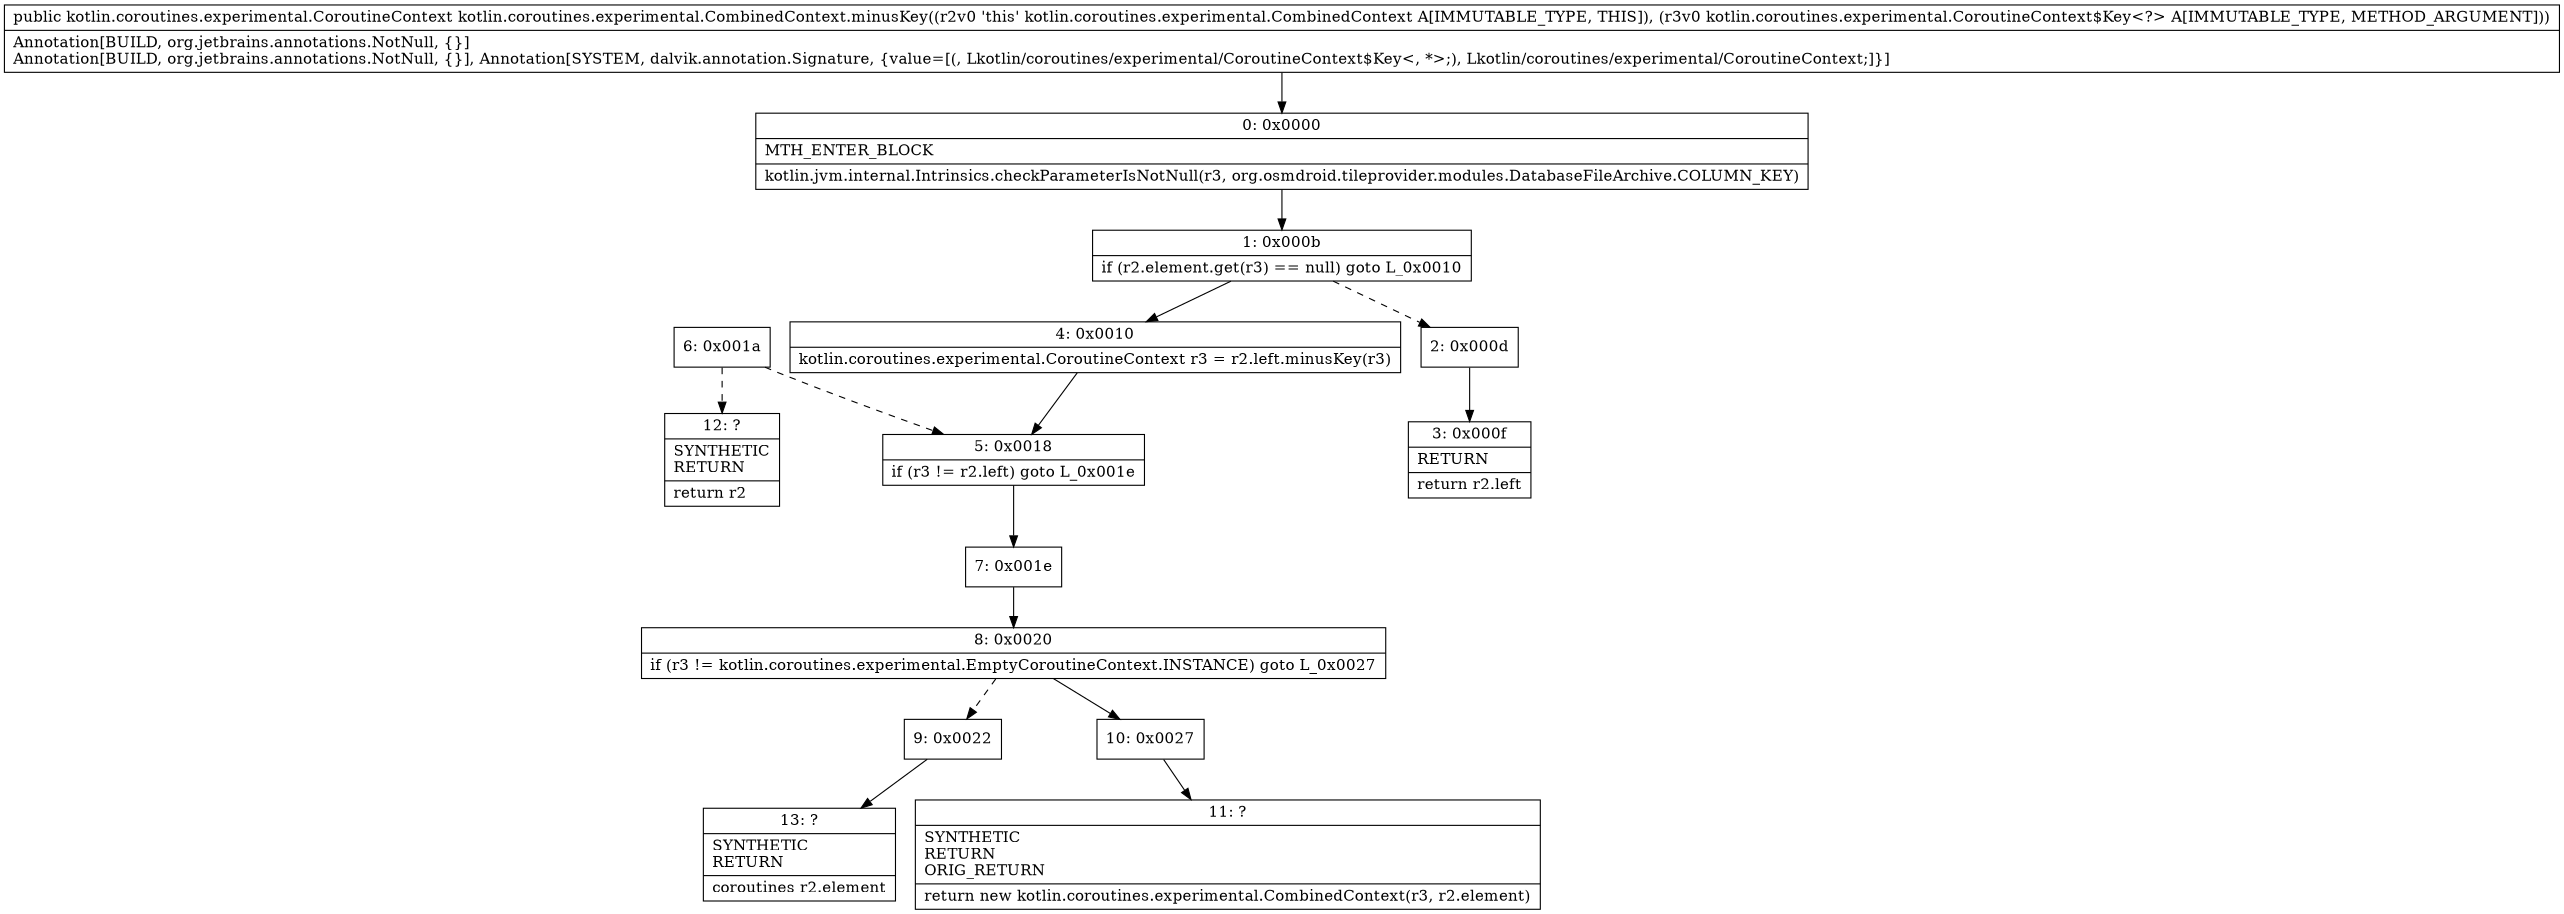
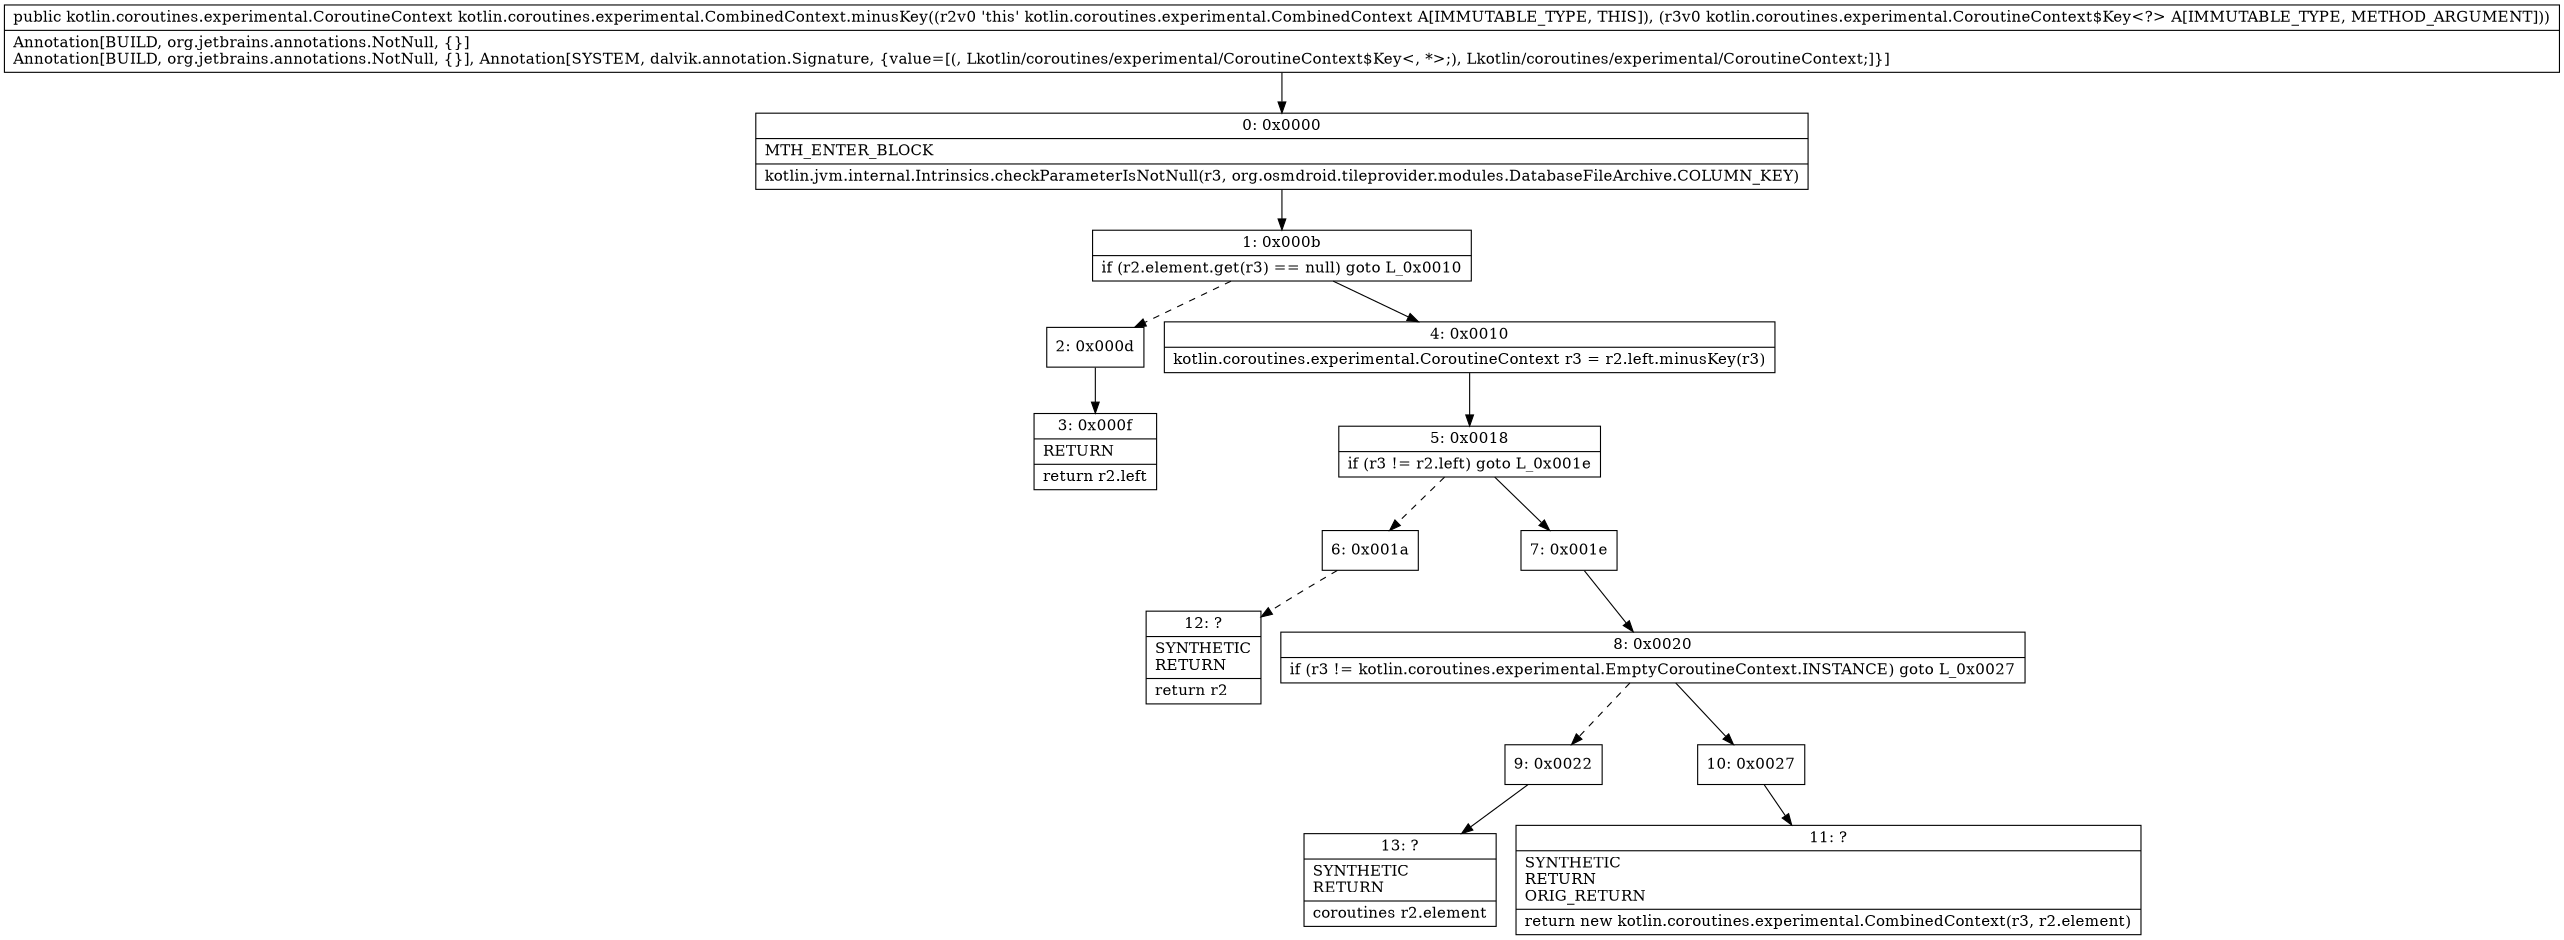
(849, 400) -> (1421, 500)
